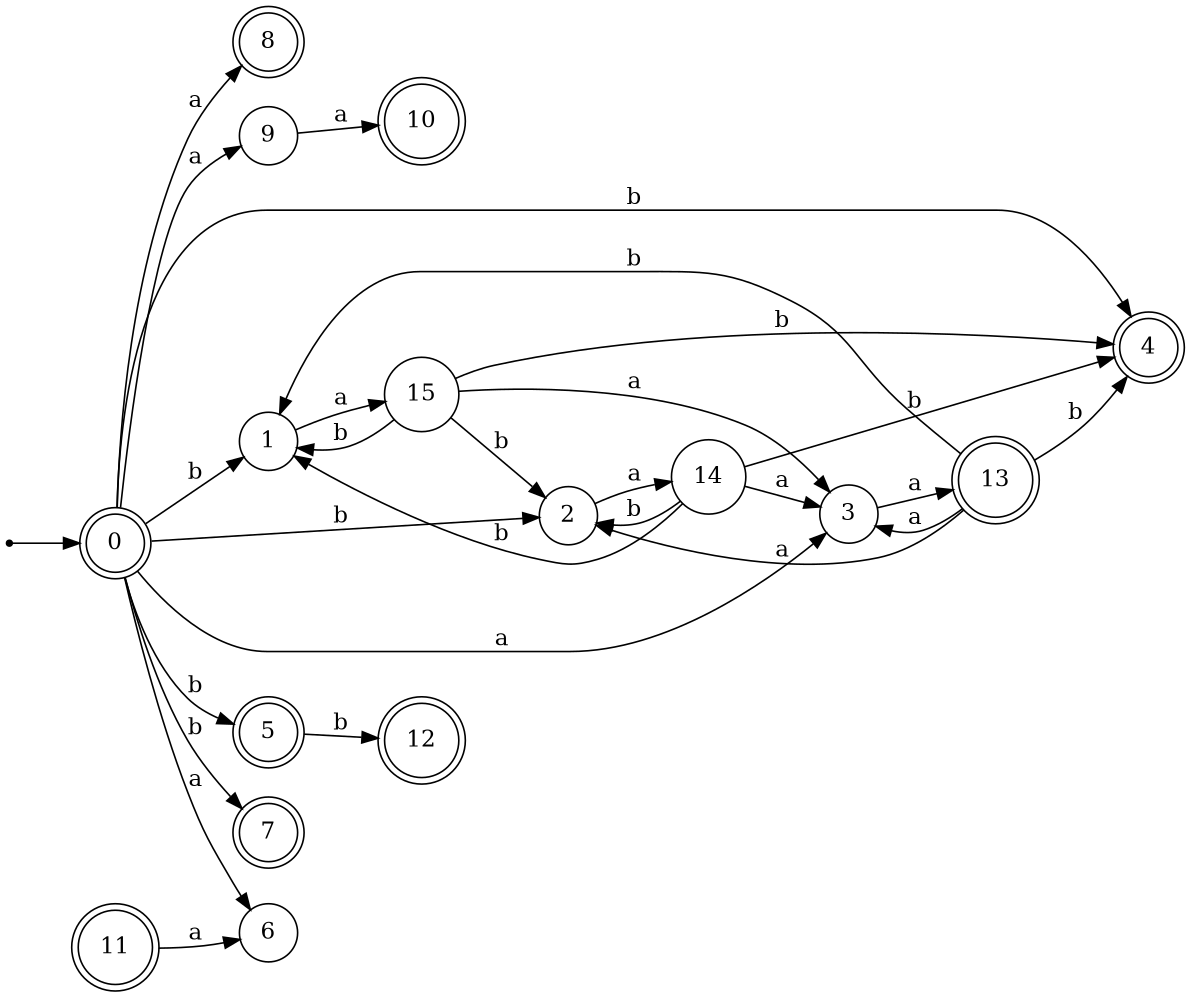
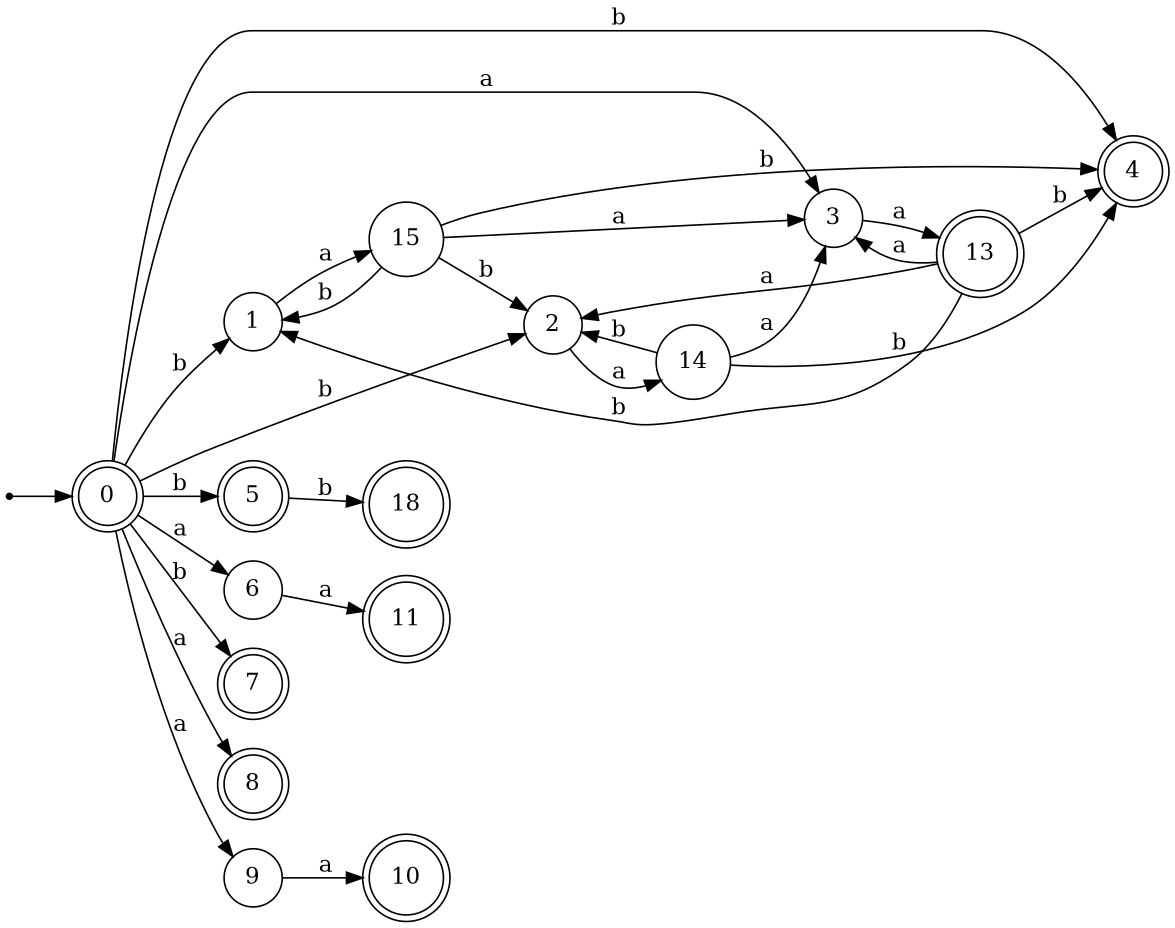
(496, 548) -> none
(422, 740) -> (406, 504)
(191, 947) -> (315, 602)
